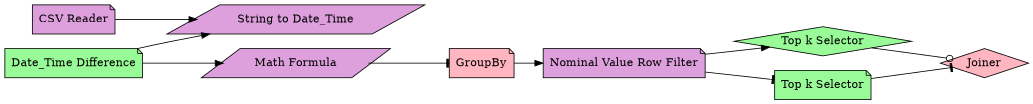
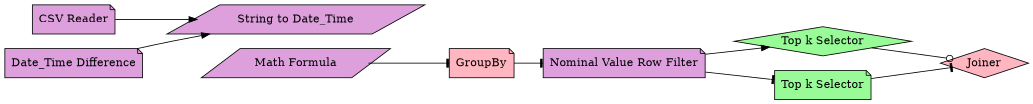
(74, 63) -> (74, 63)
(179, 63) -> none
(527, 63) -> (527, 63)
